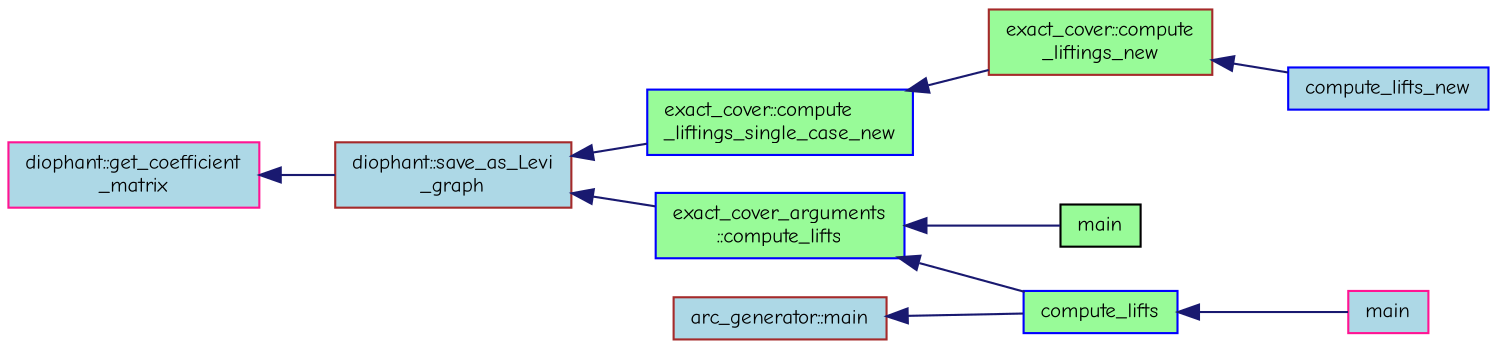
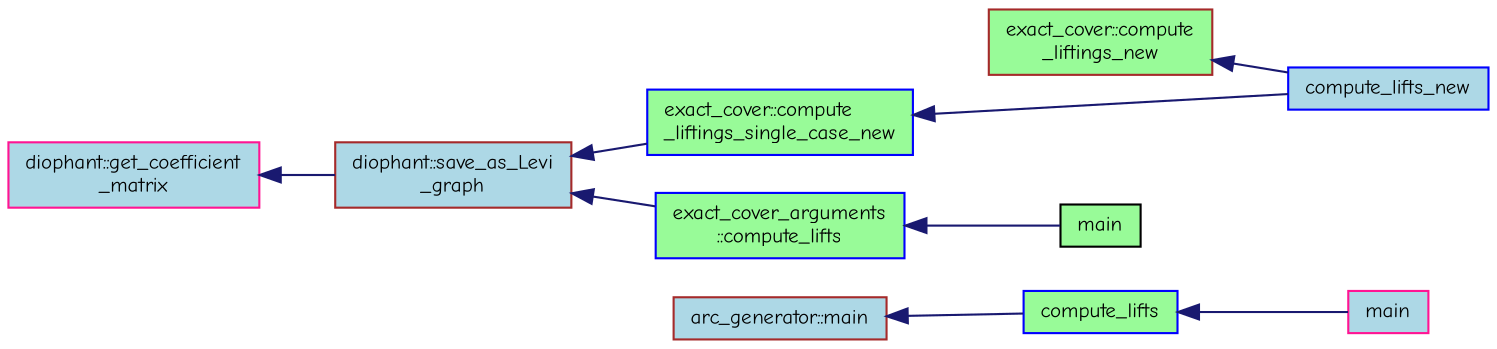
(958, 78) -> (1112, 104)
(972, 277) -> none
